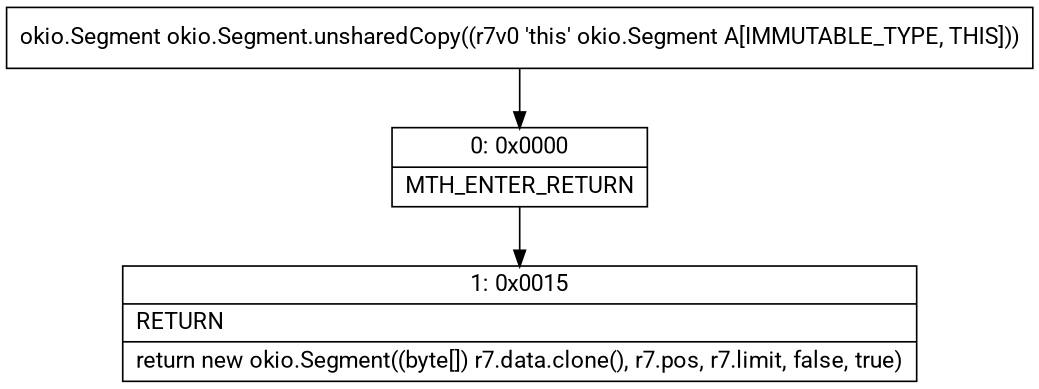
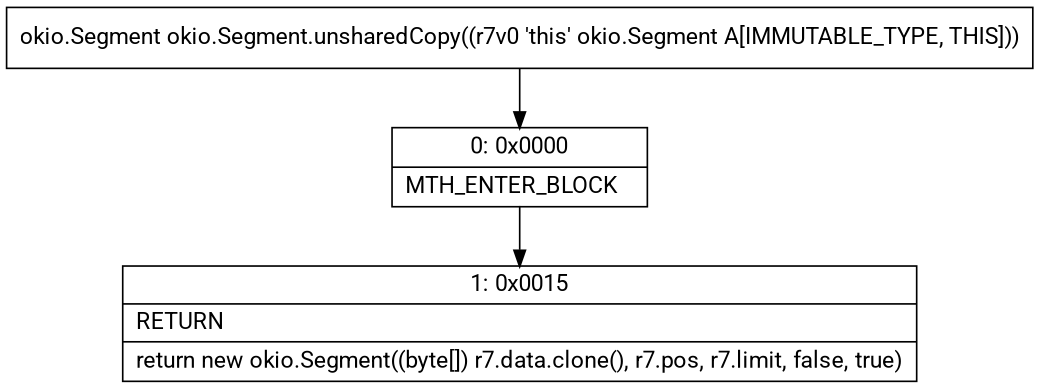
(520, 186) -> (512, 186)
